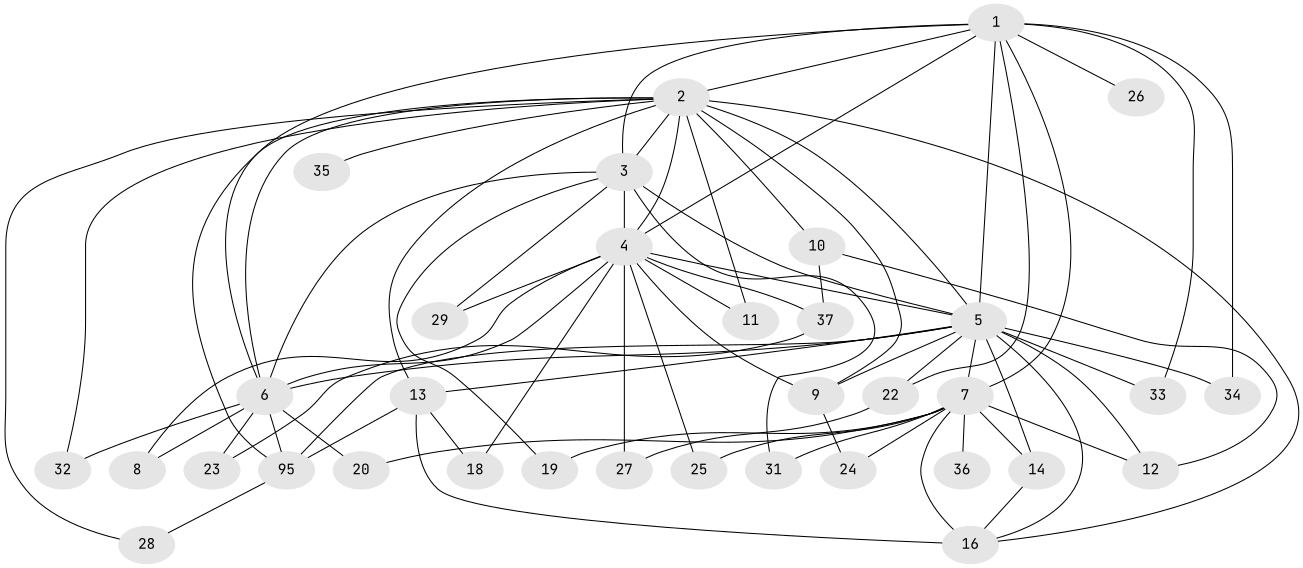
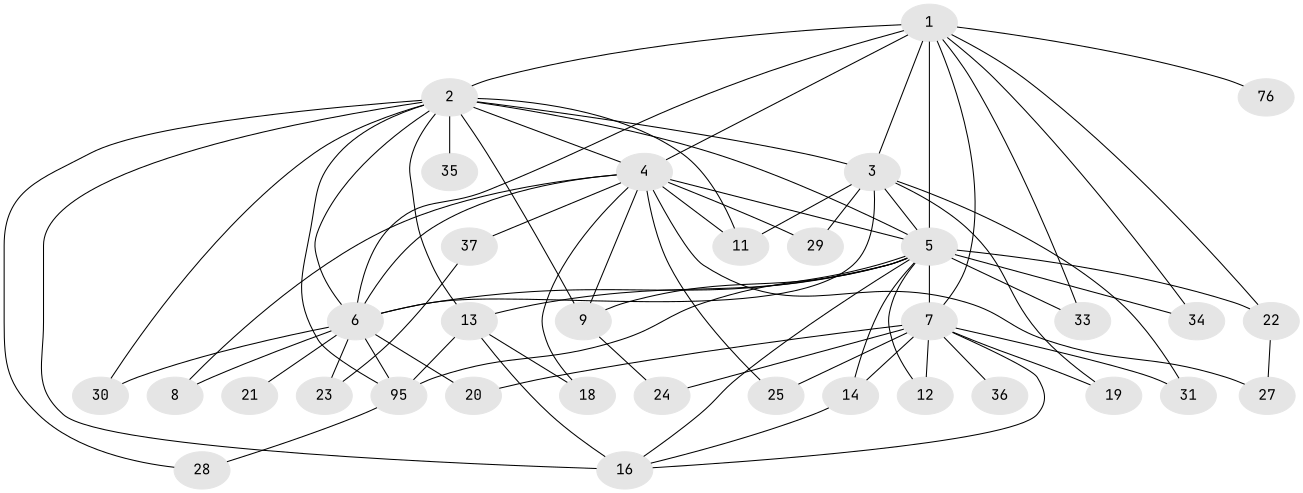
(1136, 97) -> (1266, 97)
(624, 209) -> (809, 208)
(817, 247) -> none
none -> (250, 396)
(63, 470) -> (101, 396)
